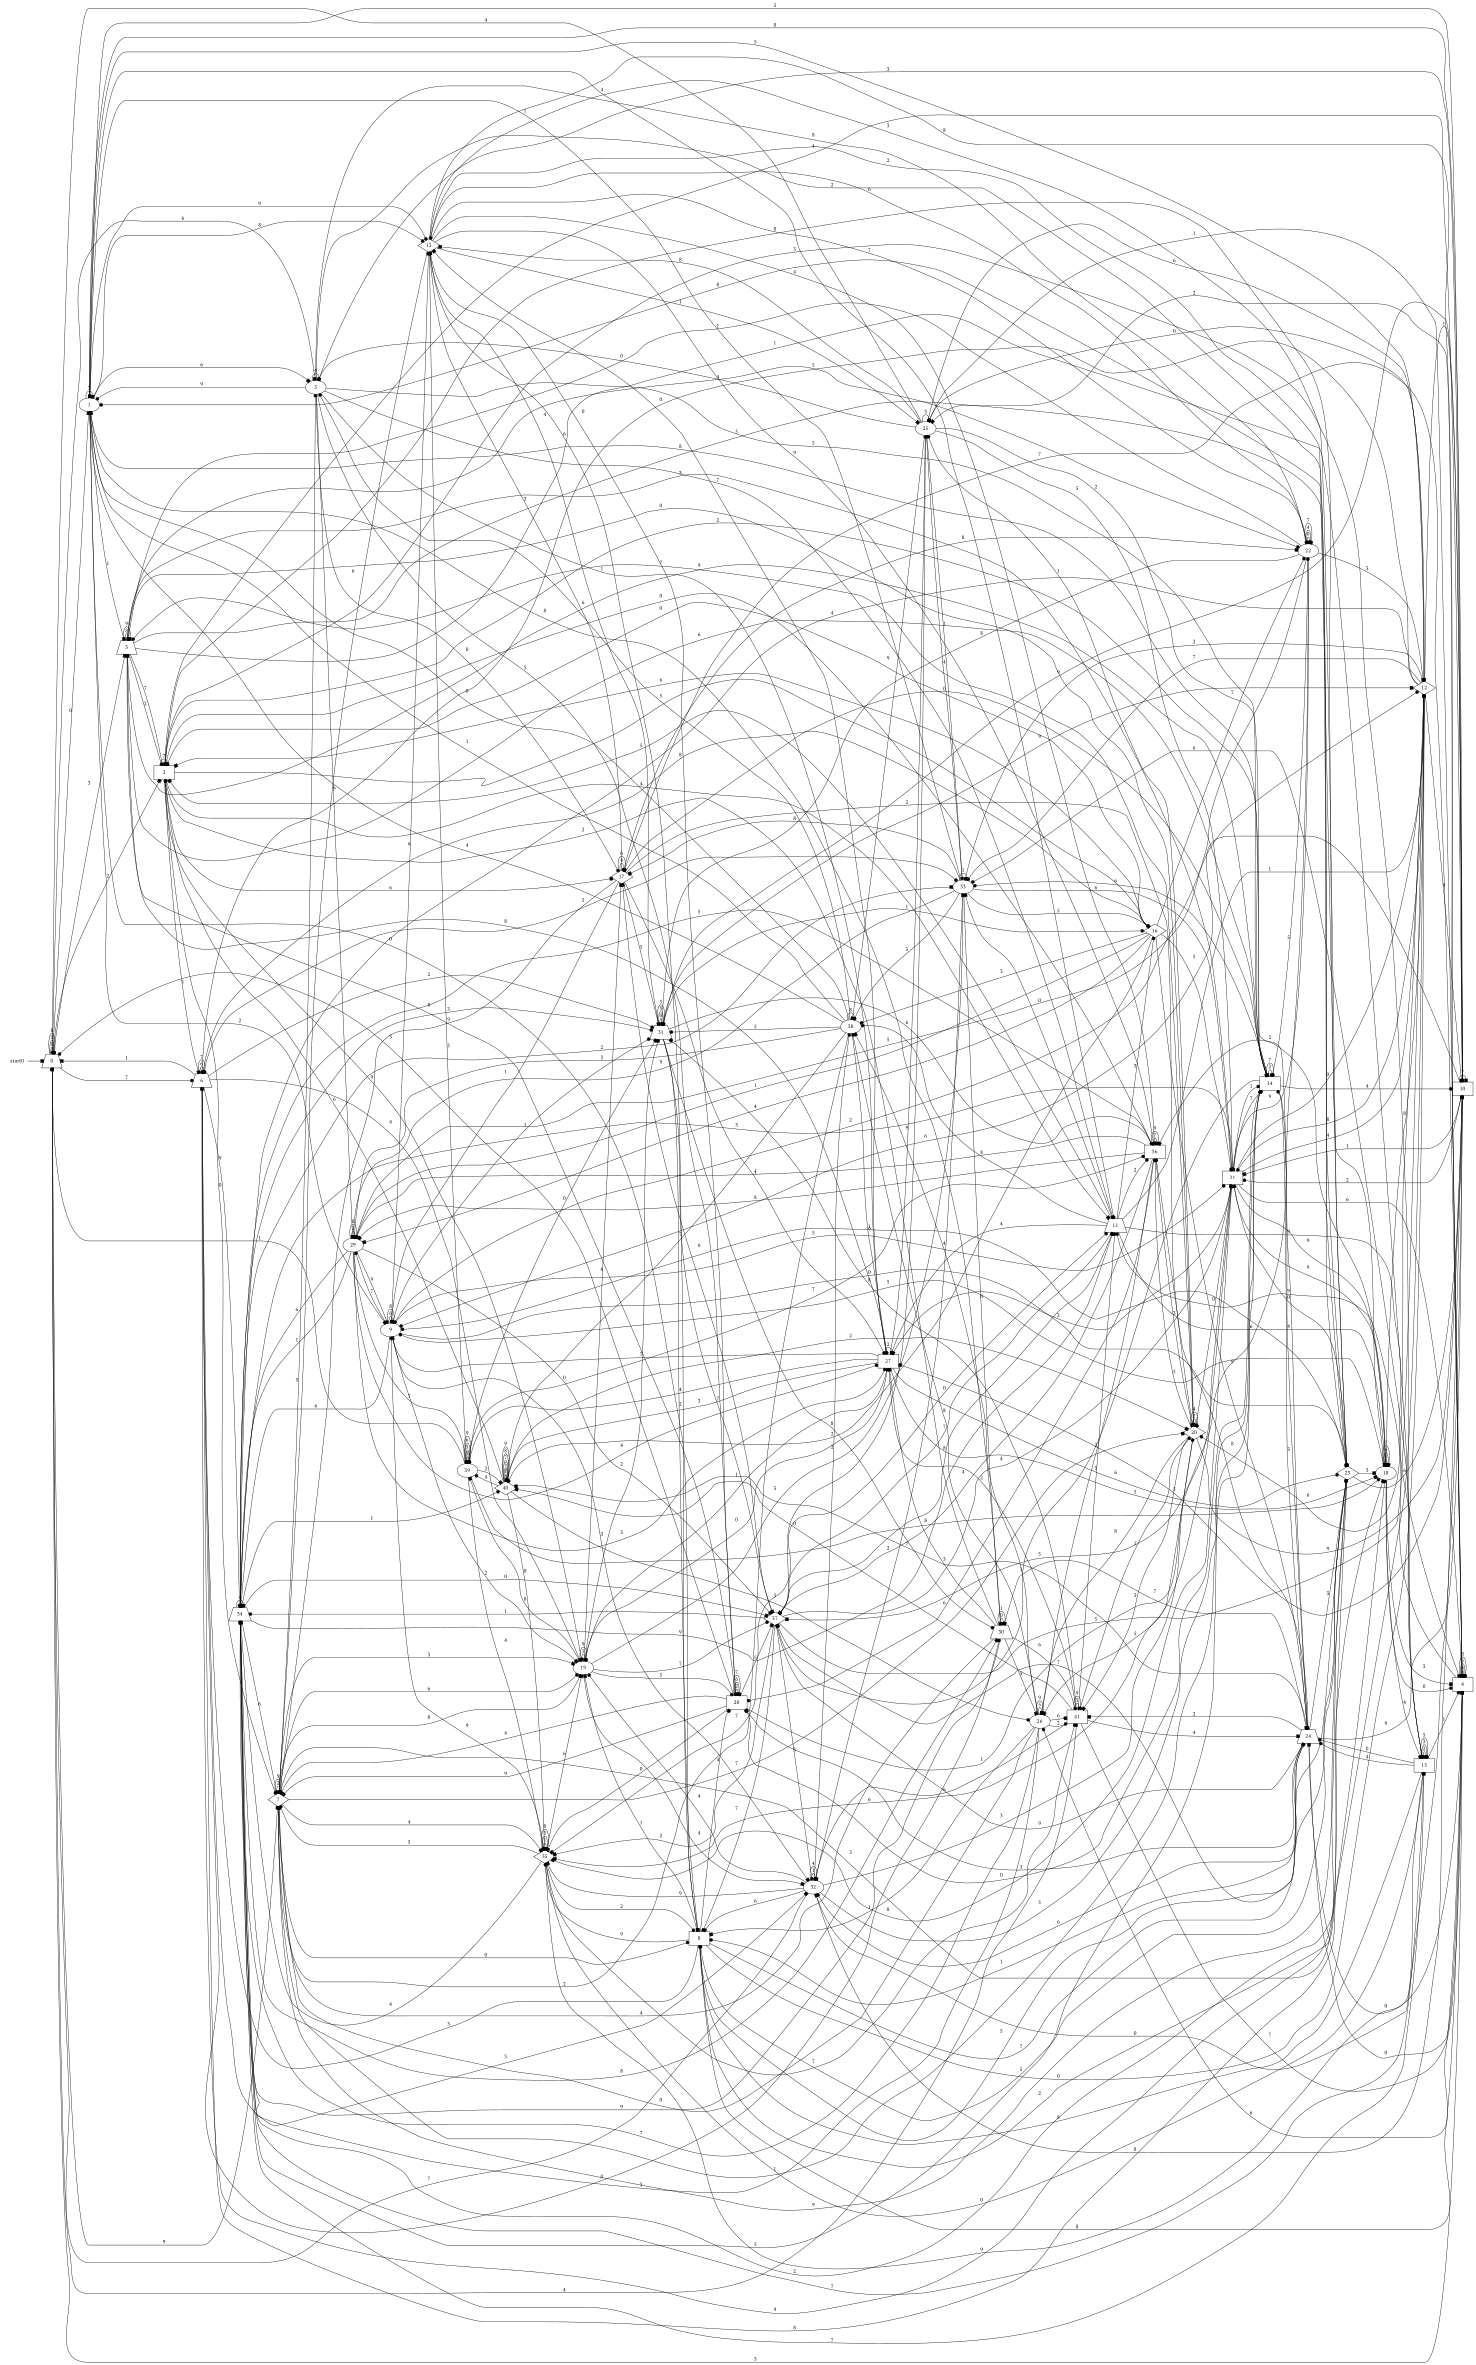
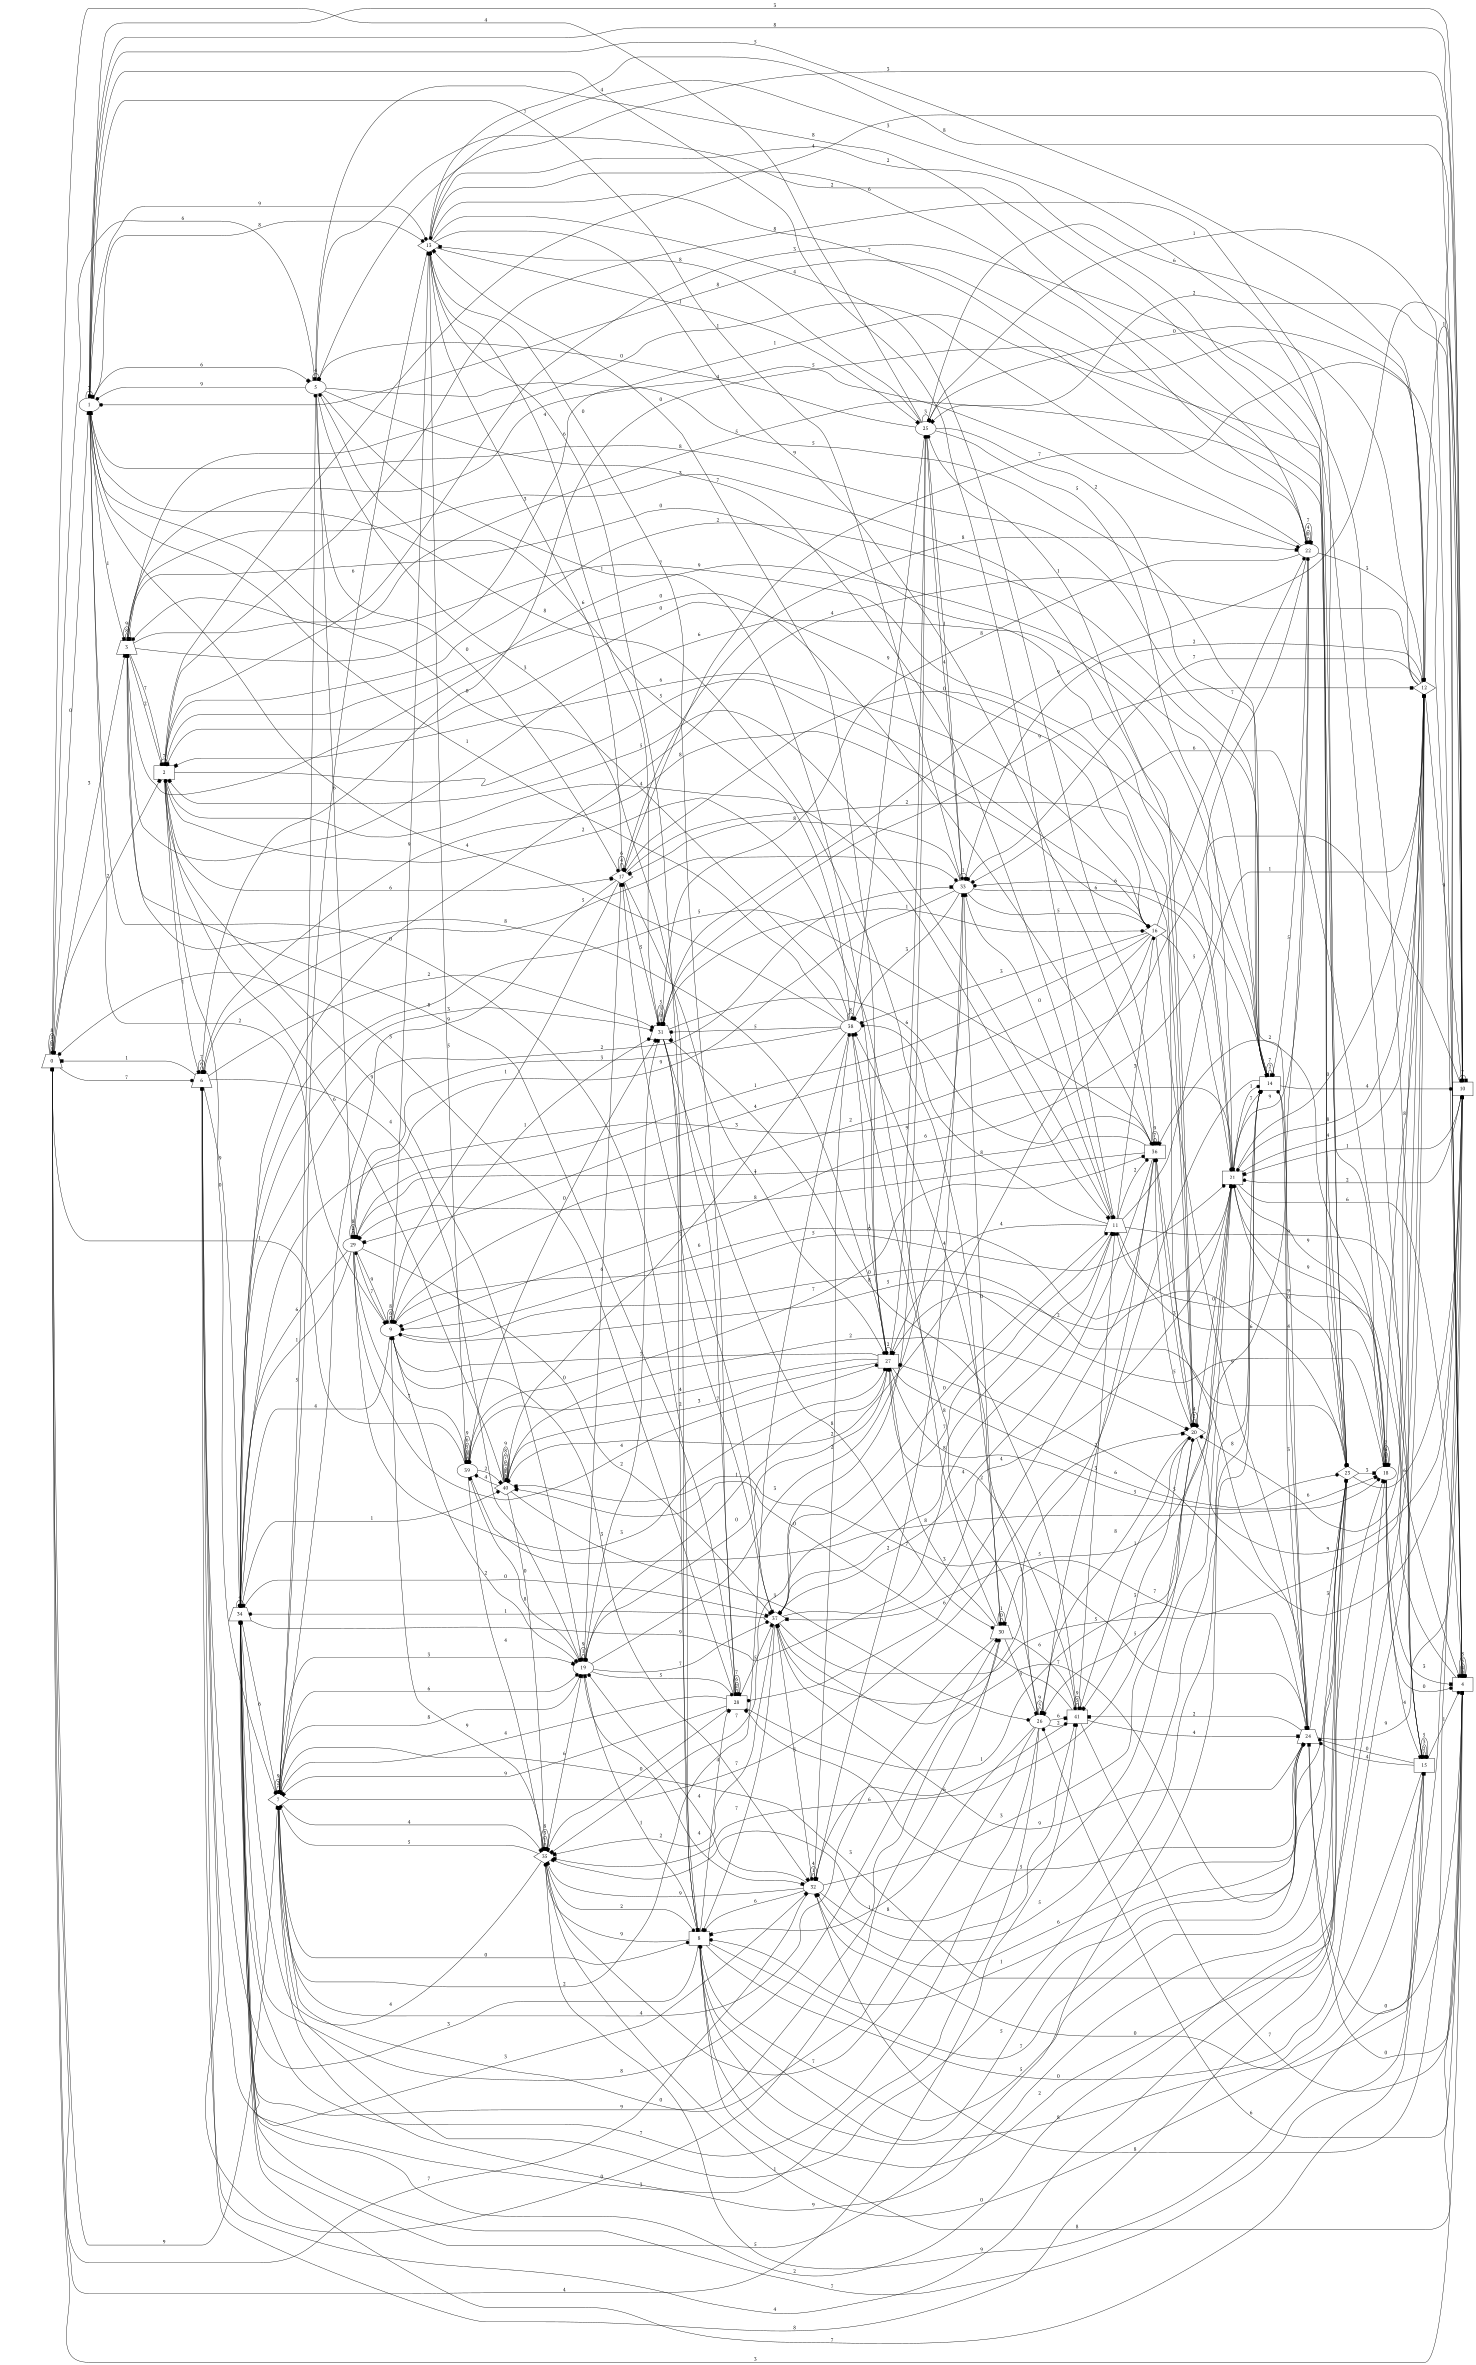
(887, 1045) -> none
(15, 1061) -> none
(1177, 1686) -> none
